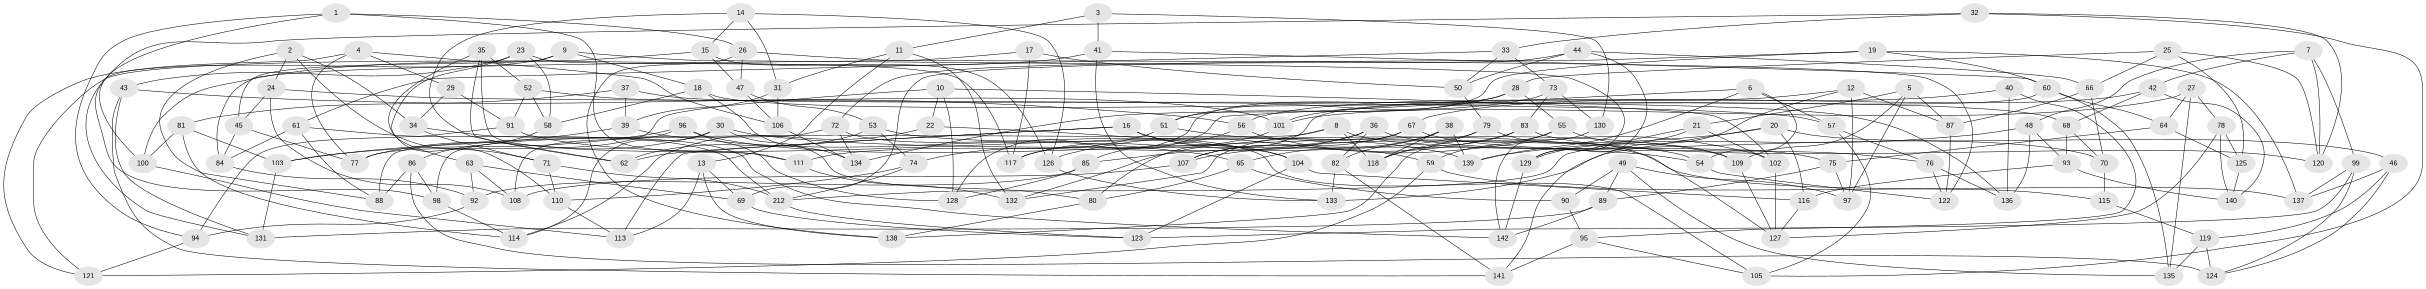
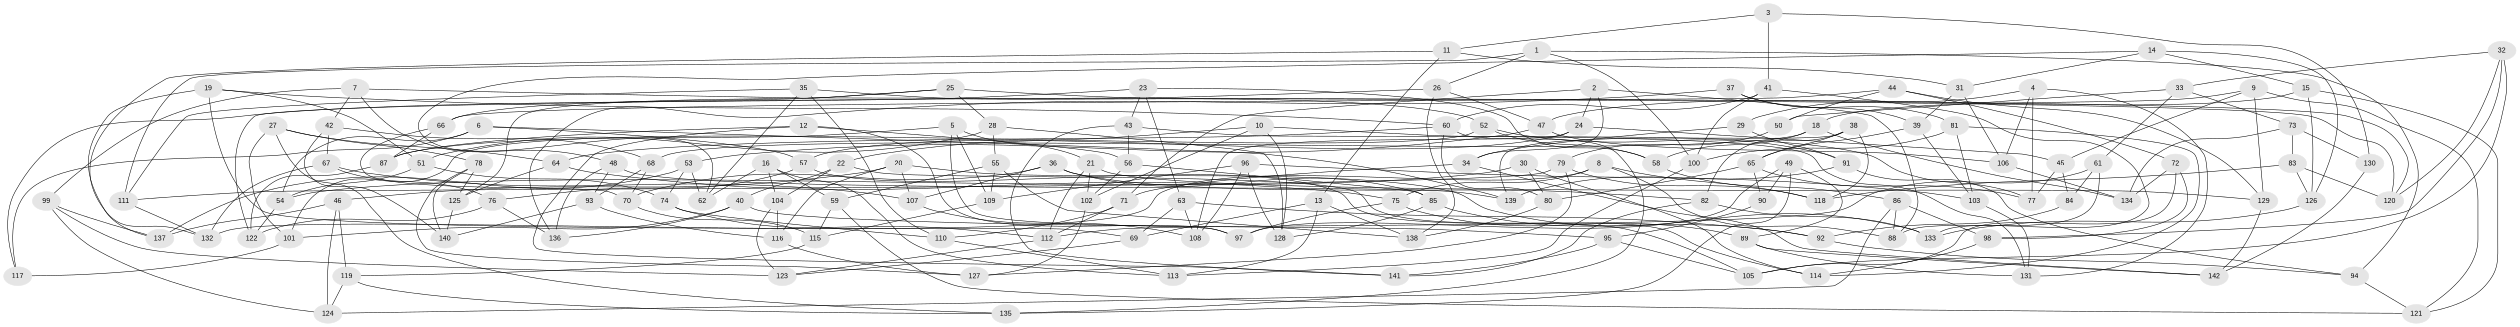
(1030, 51) -> none
(538, 146) -> (1890, 186)
none -> (791, 182)
(779, 201) -> (1047, 239)
(1757, 202) -> (913, 218)
